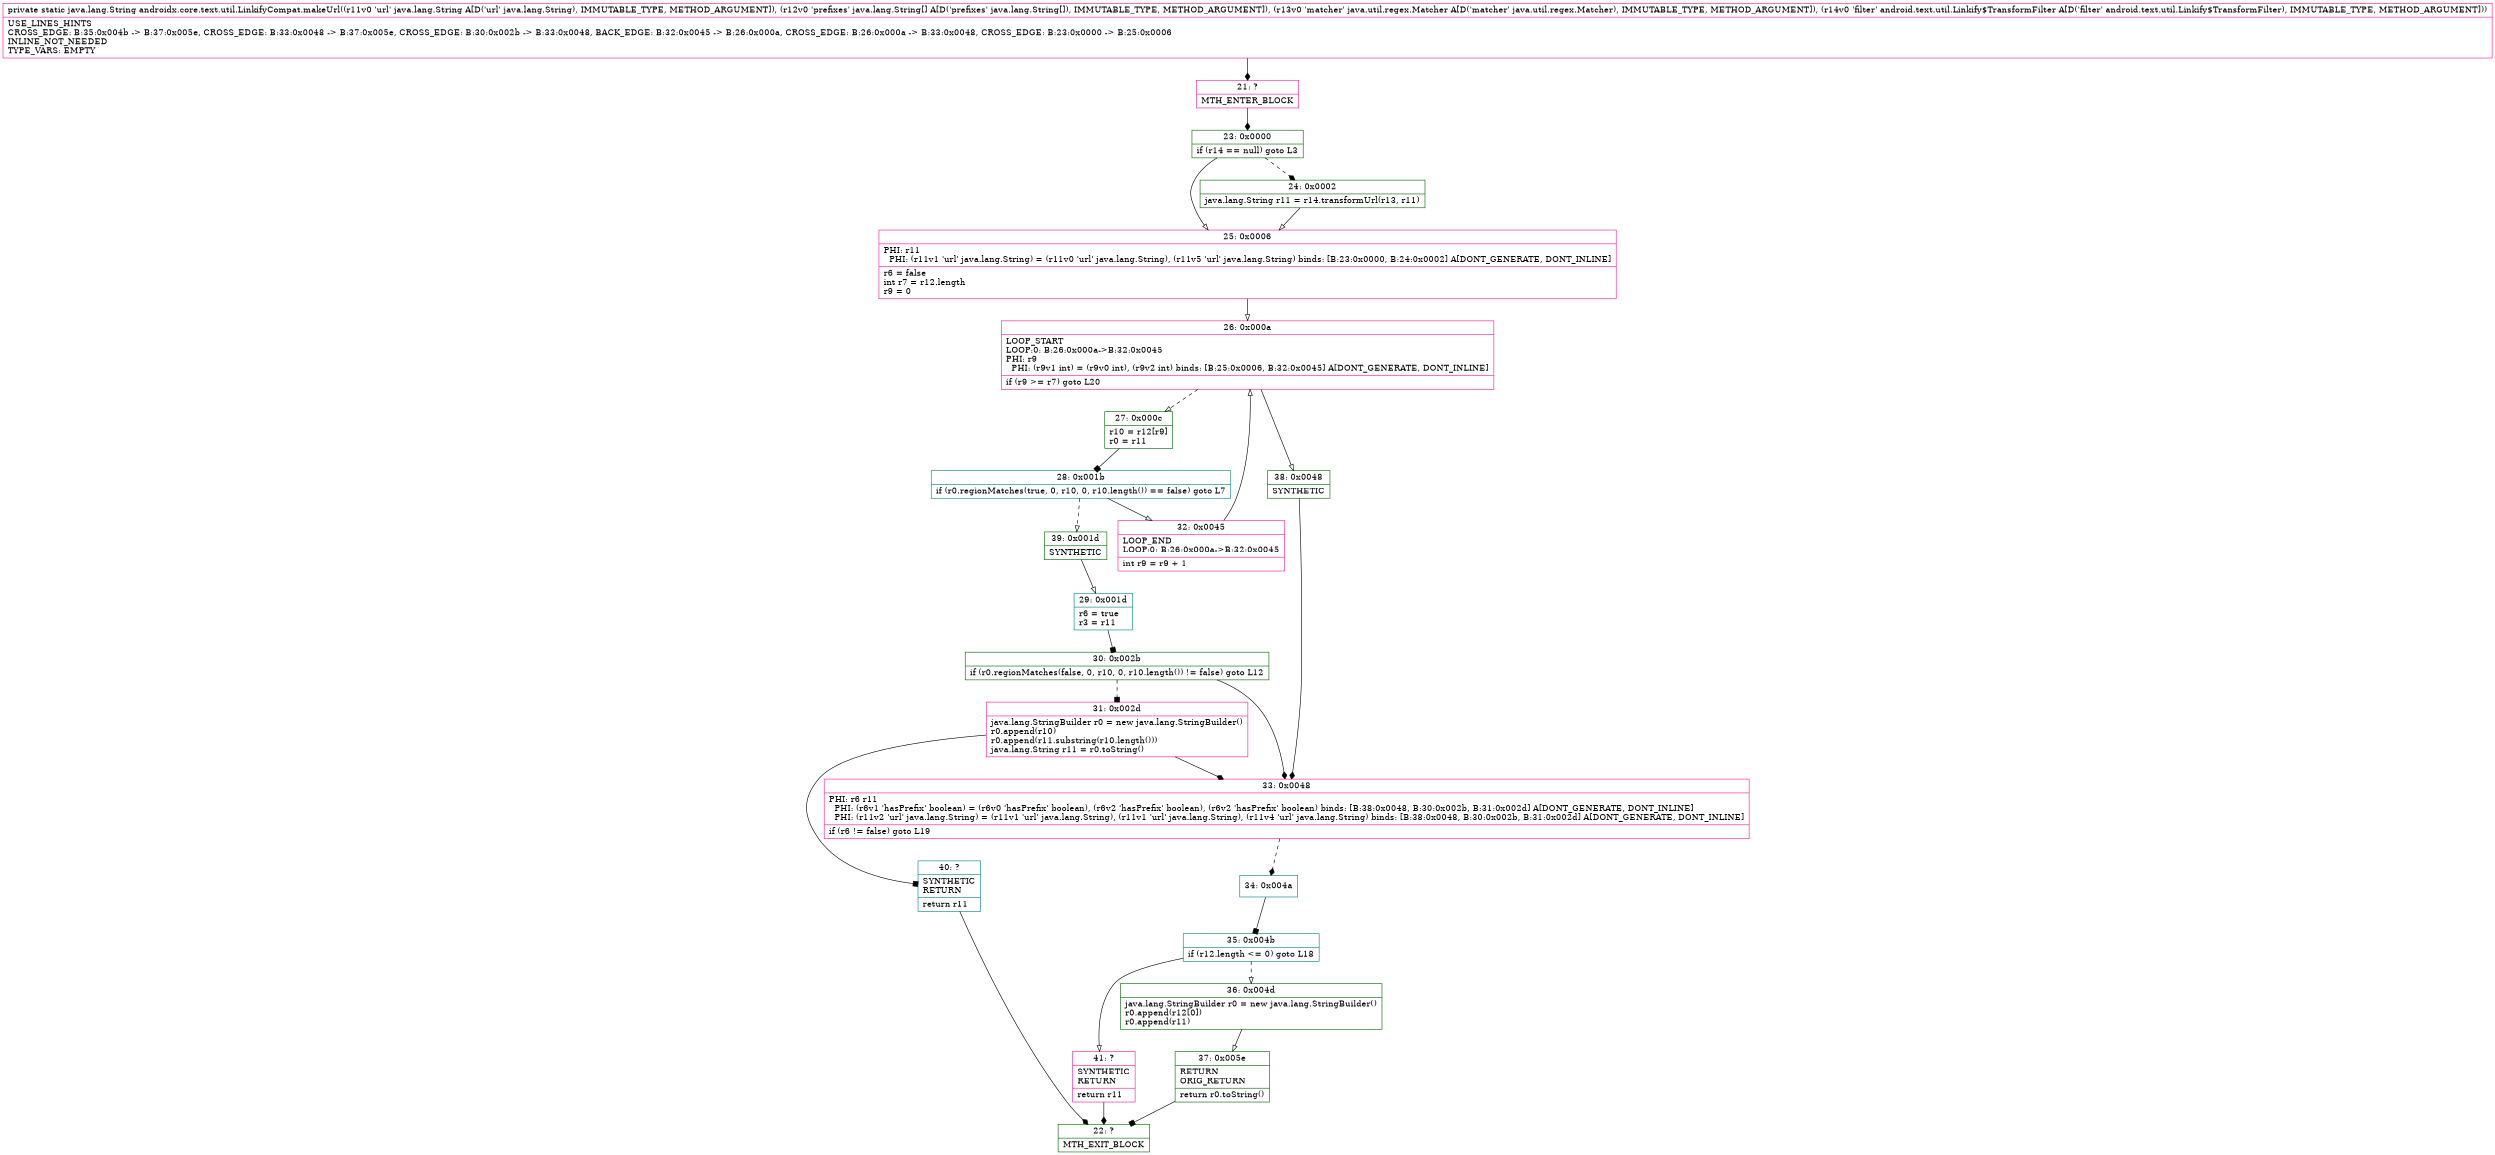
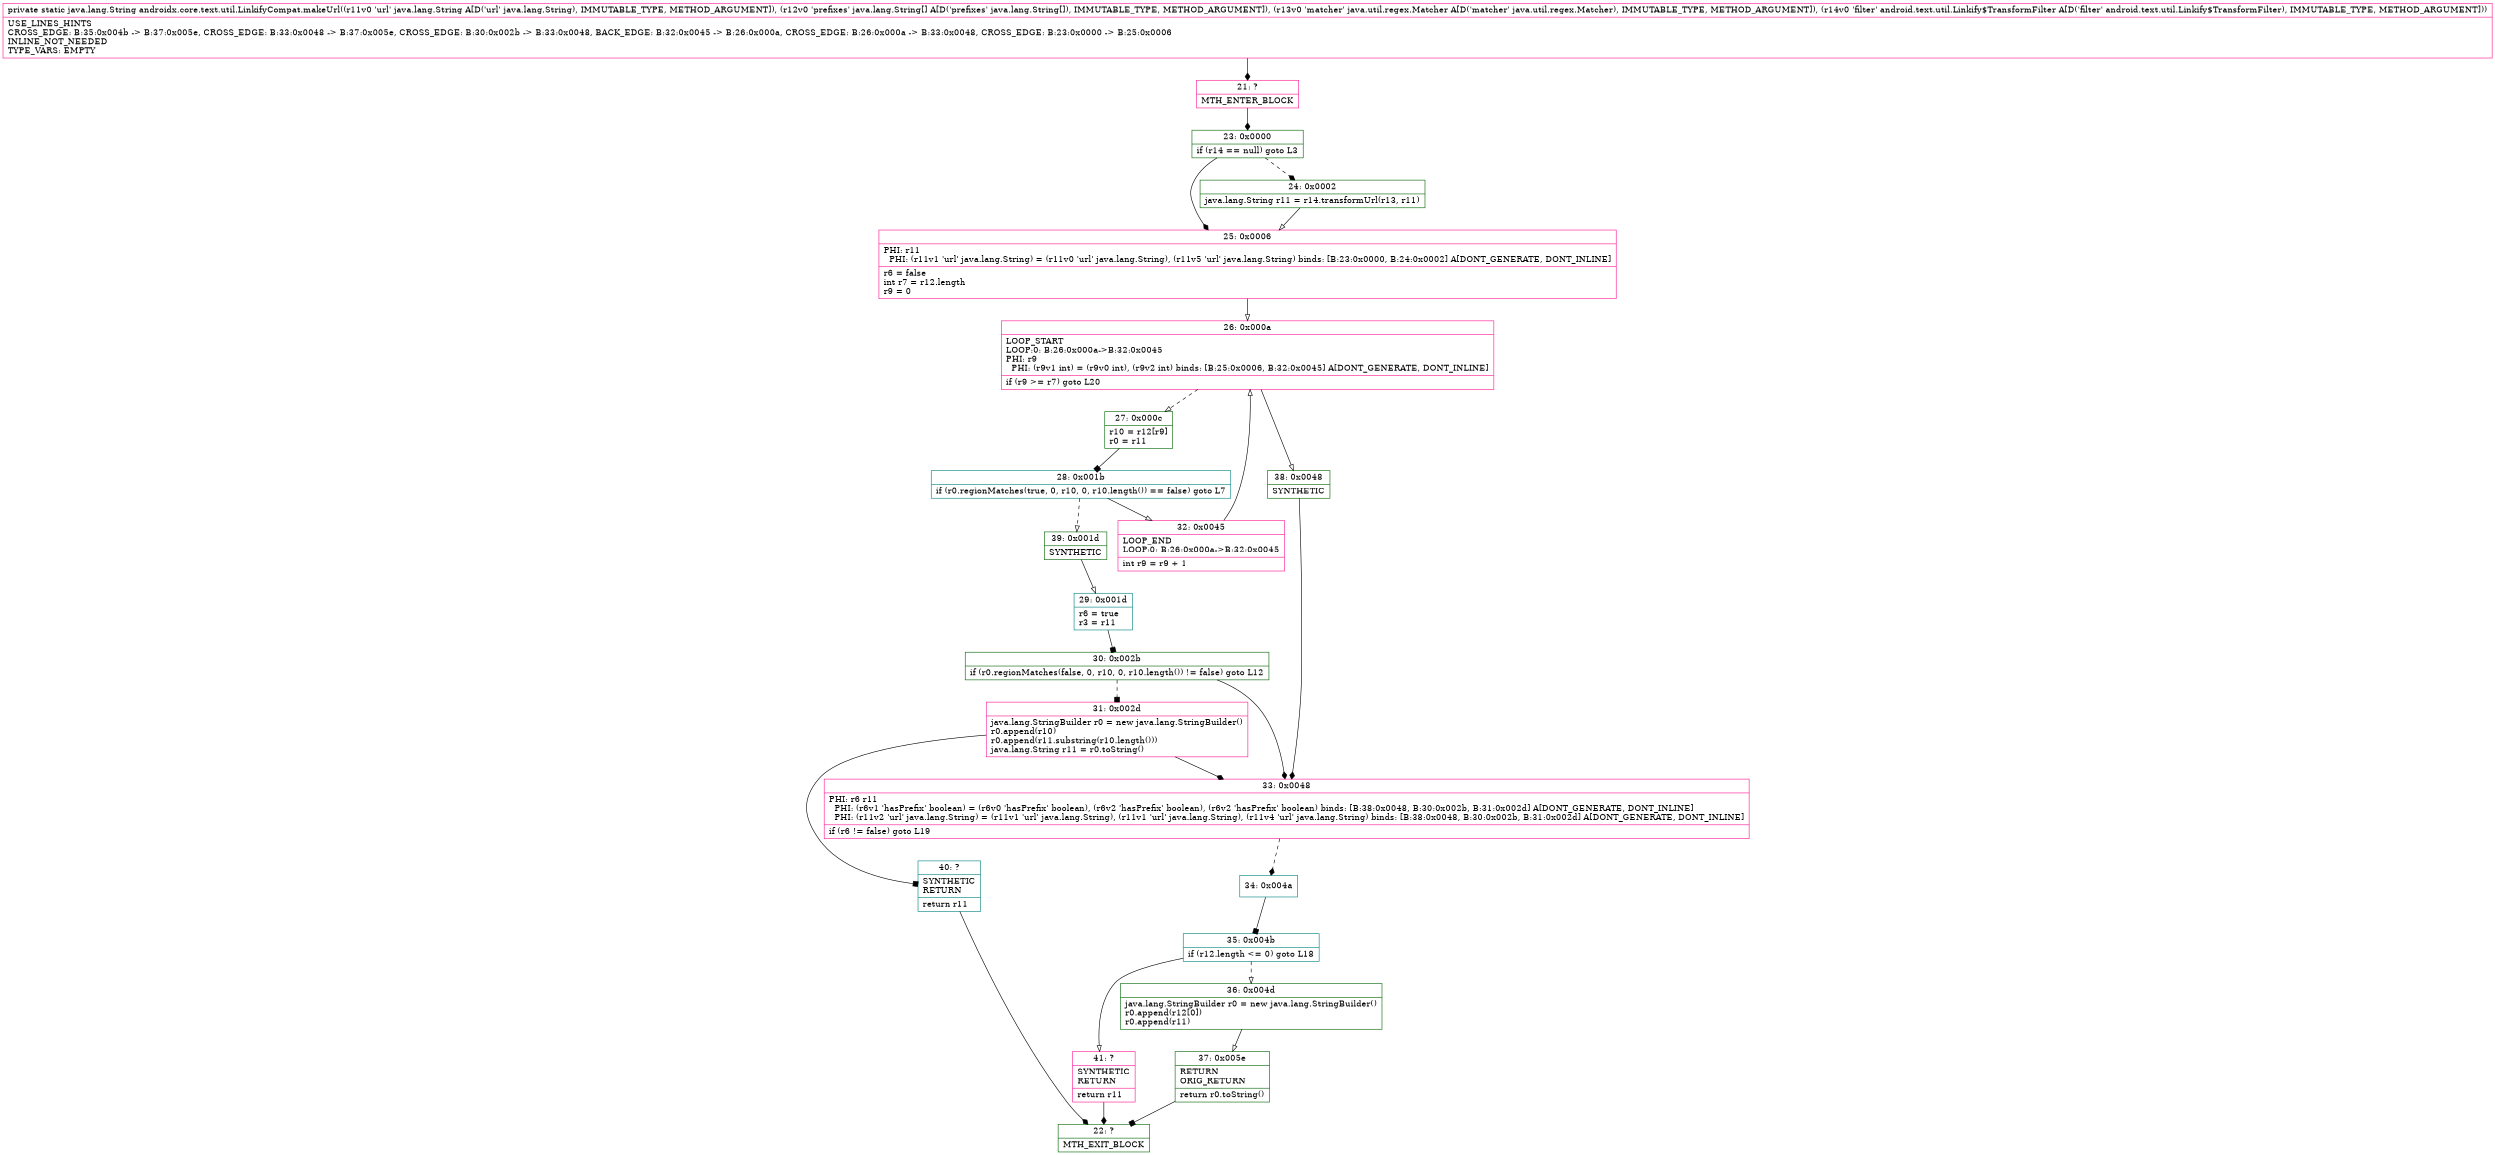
(1191, 188) -> (1191, 187)
